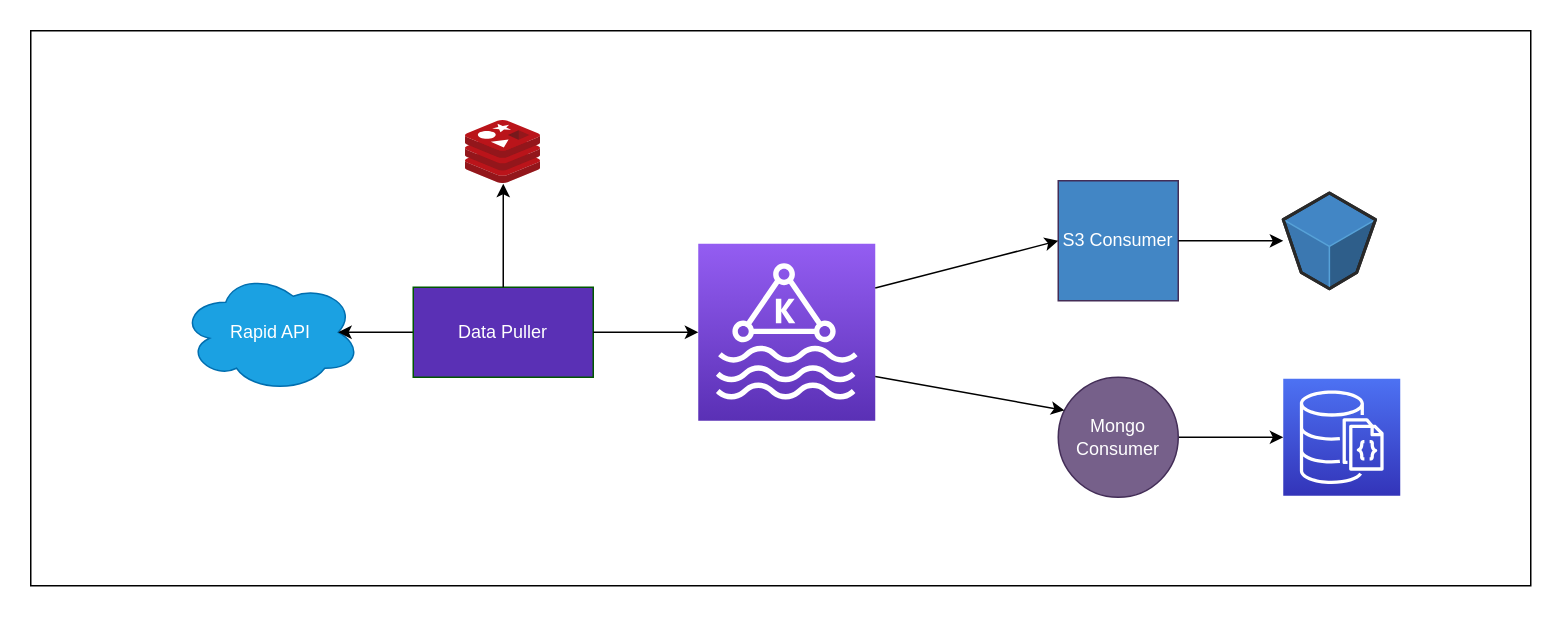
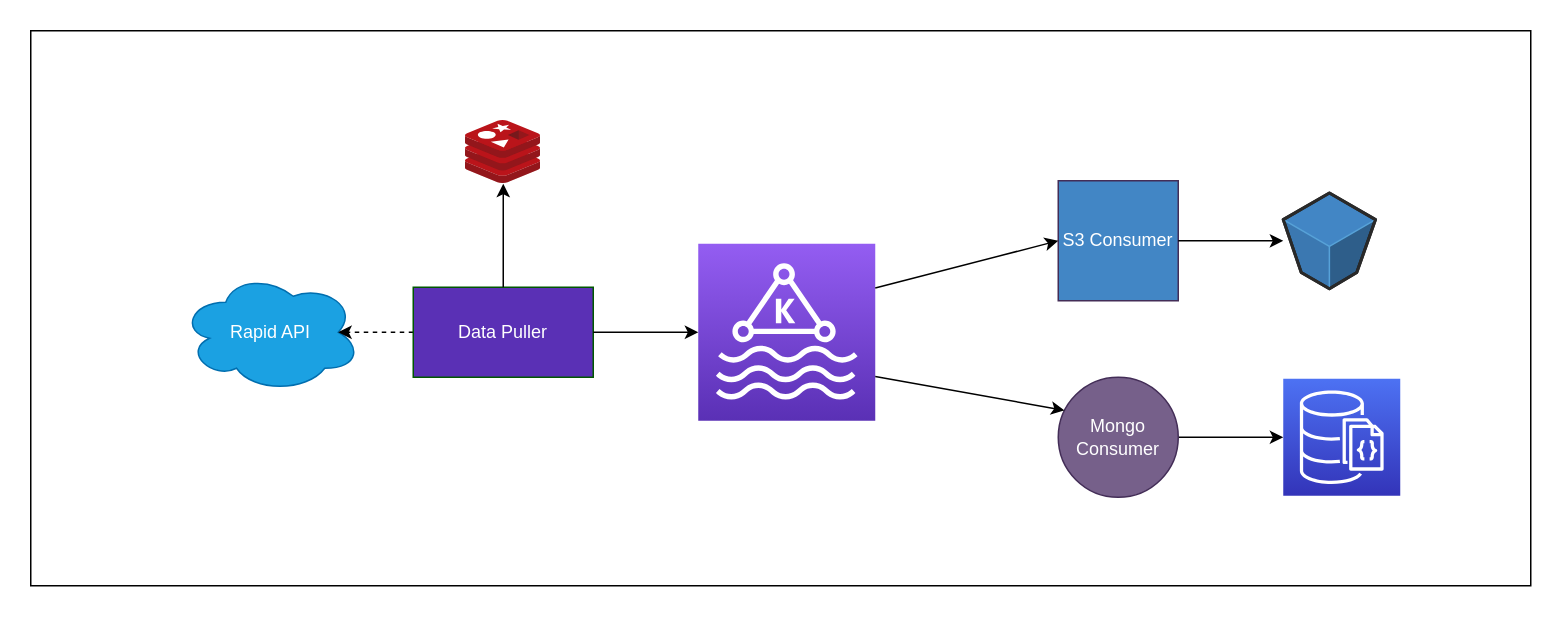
(379, 332) -> (379, 332)
